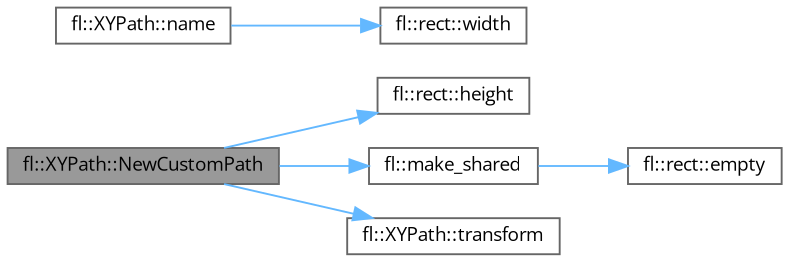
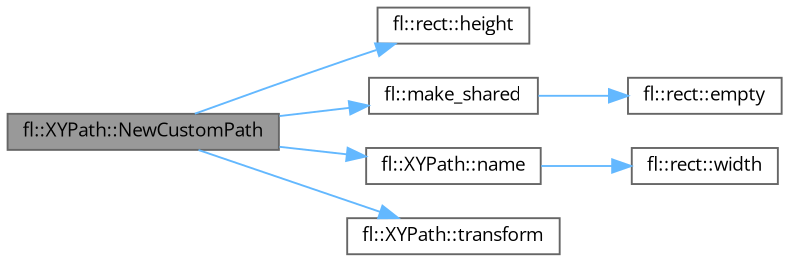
none -> (313, 151)
